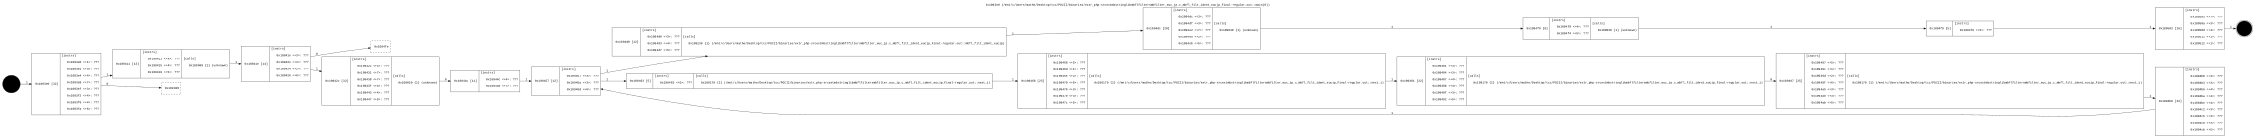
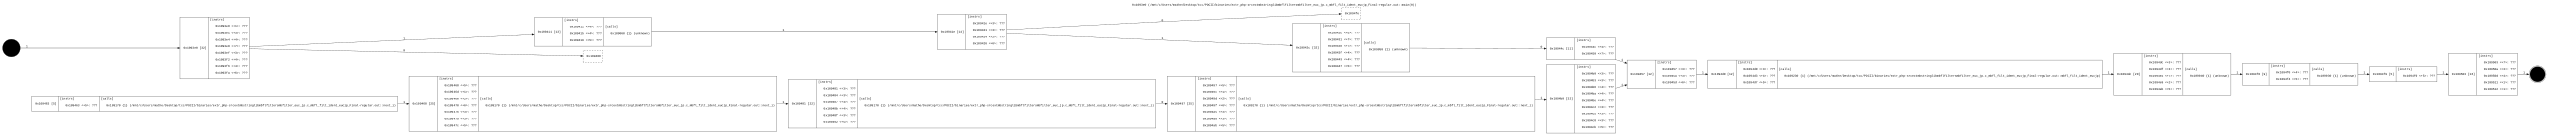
(612, 81) -> none
